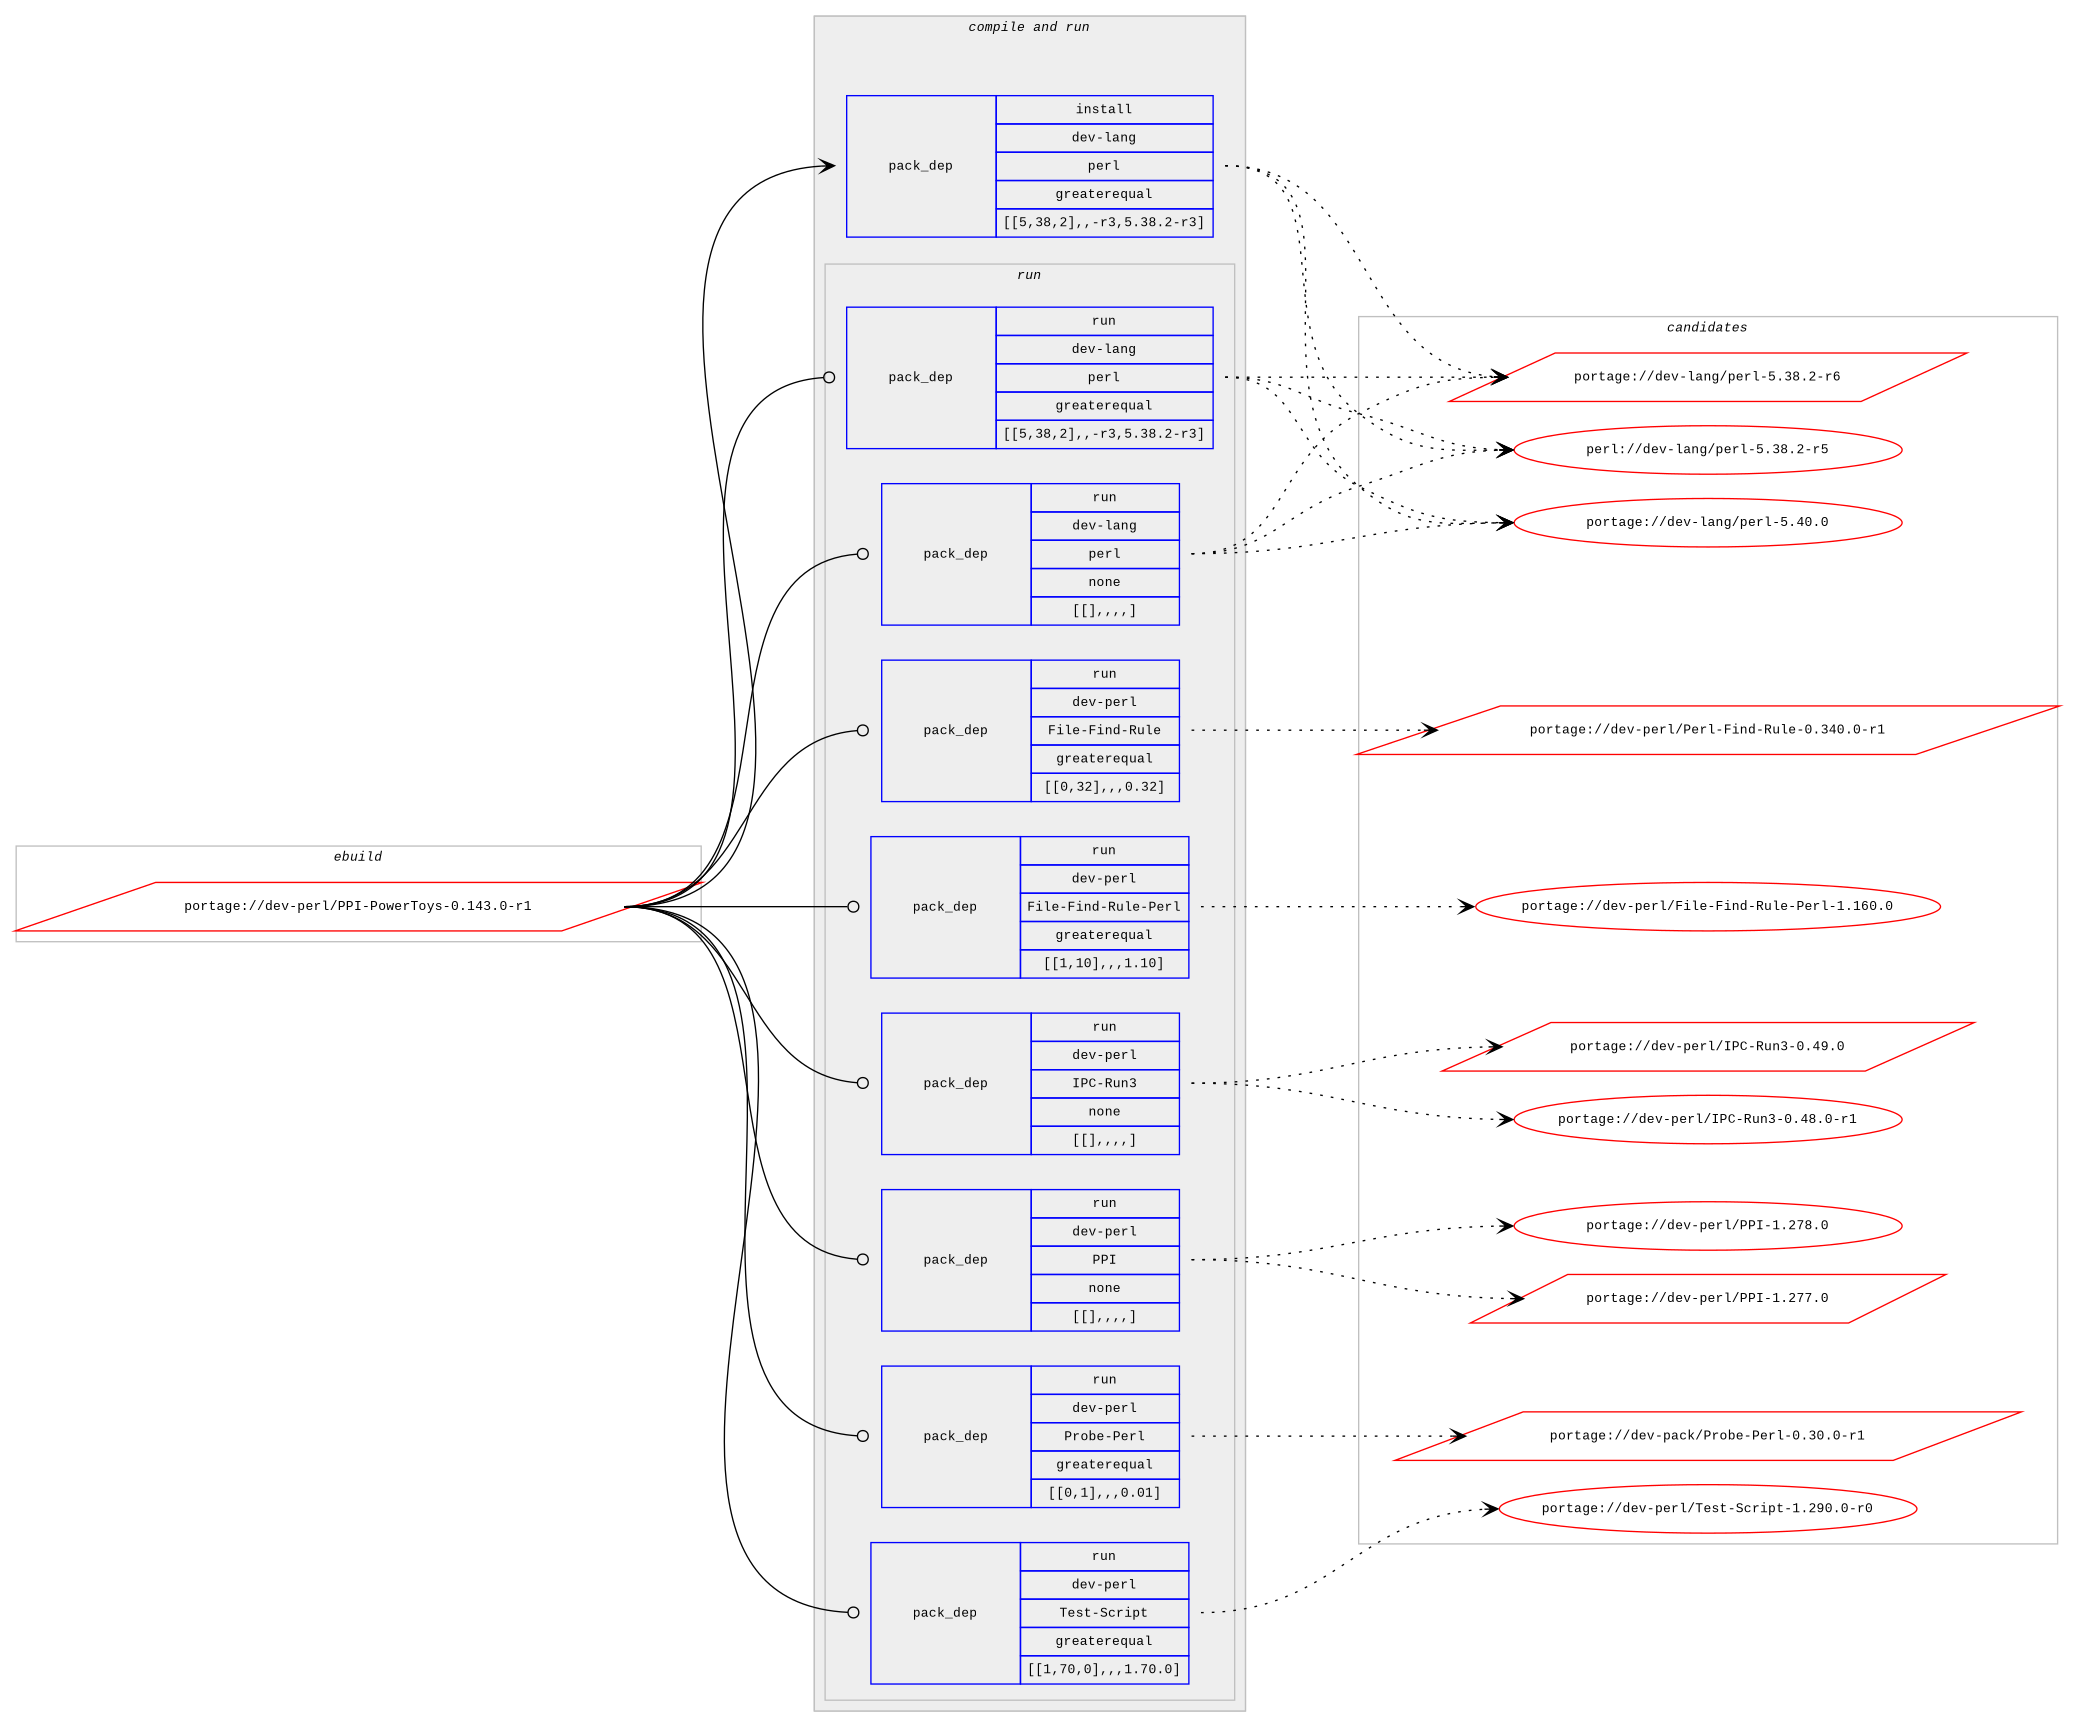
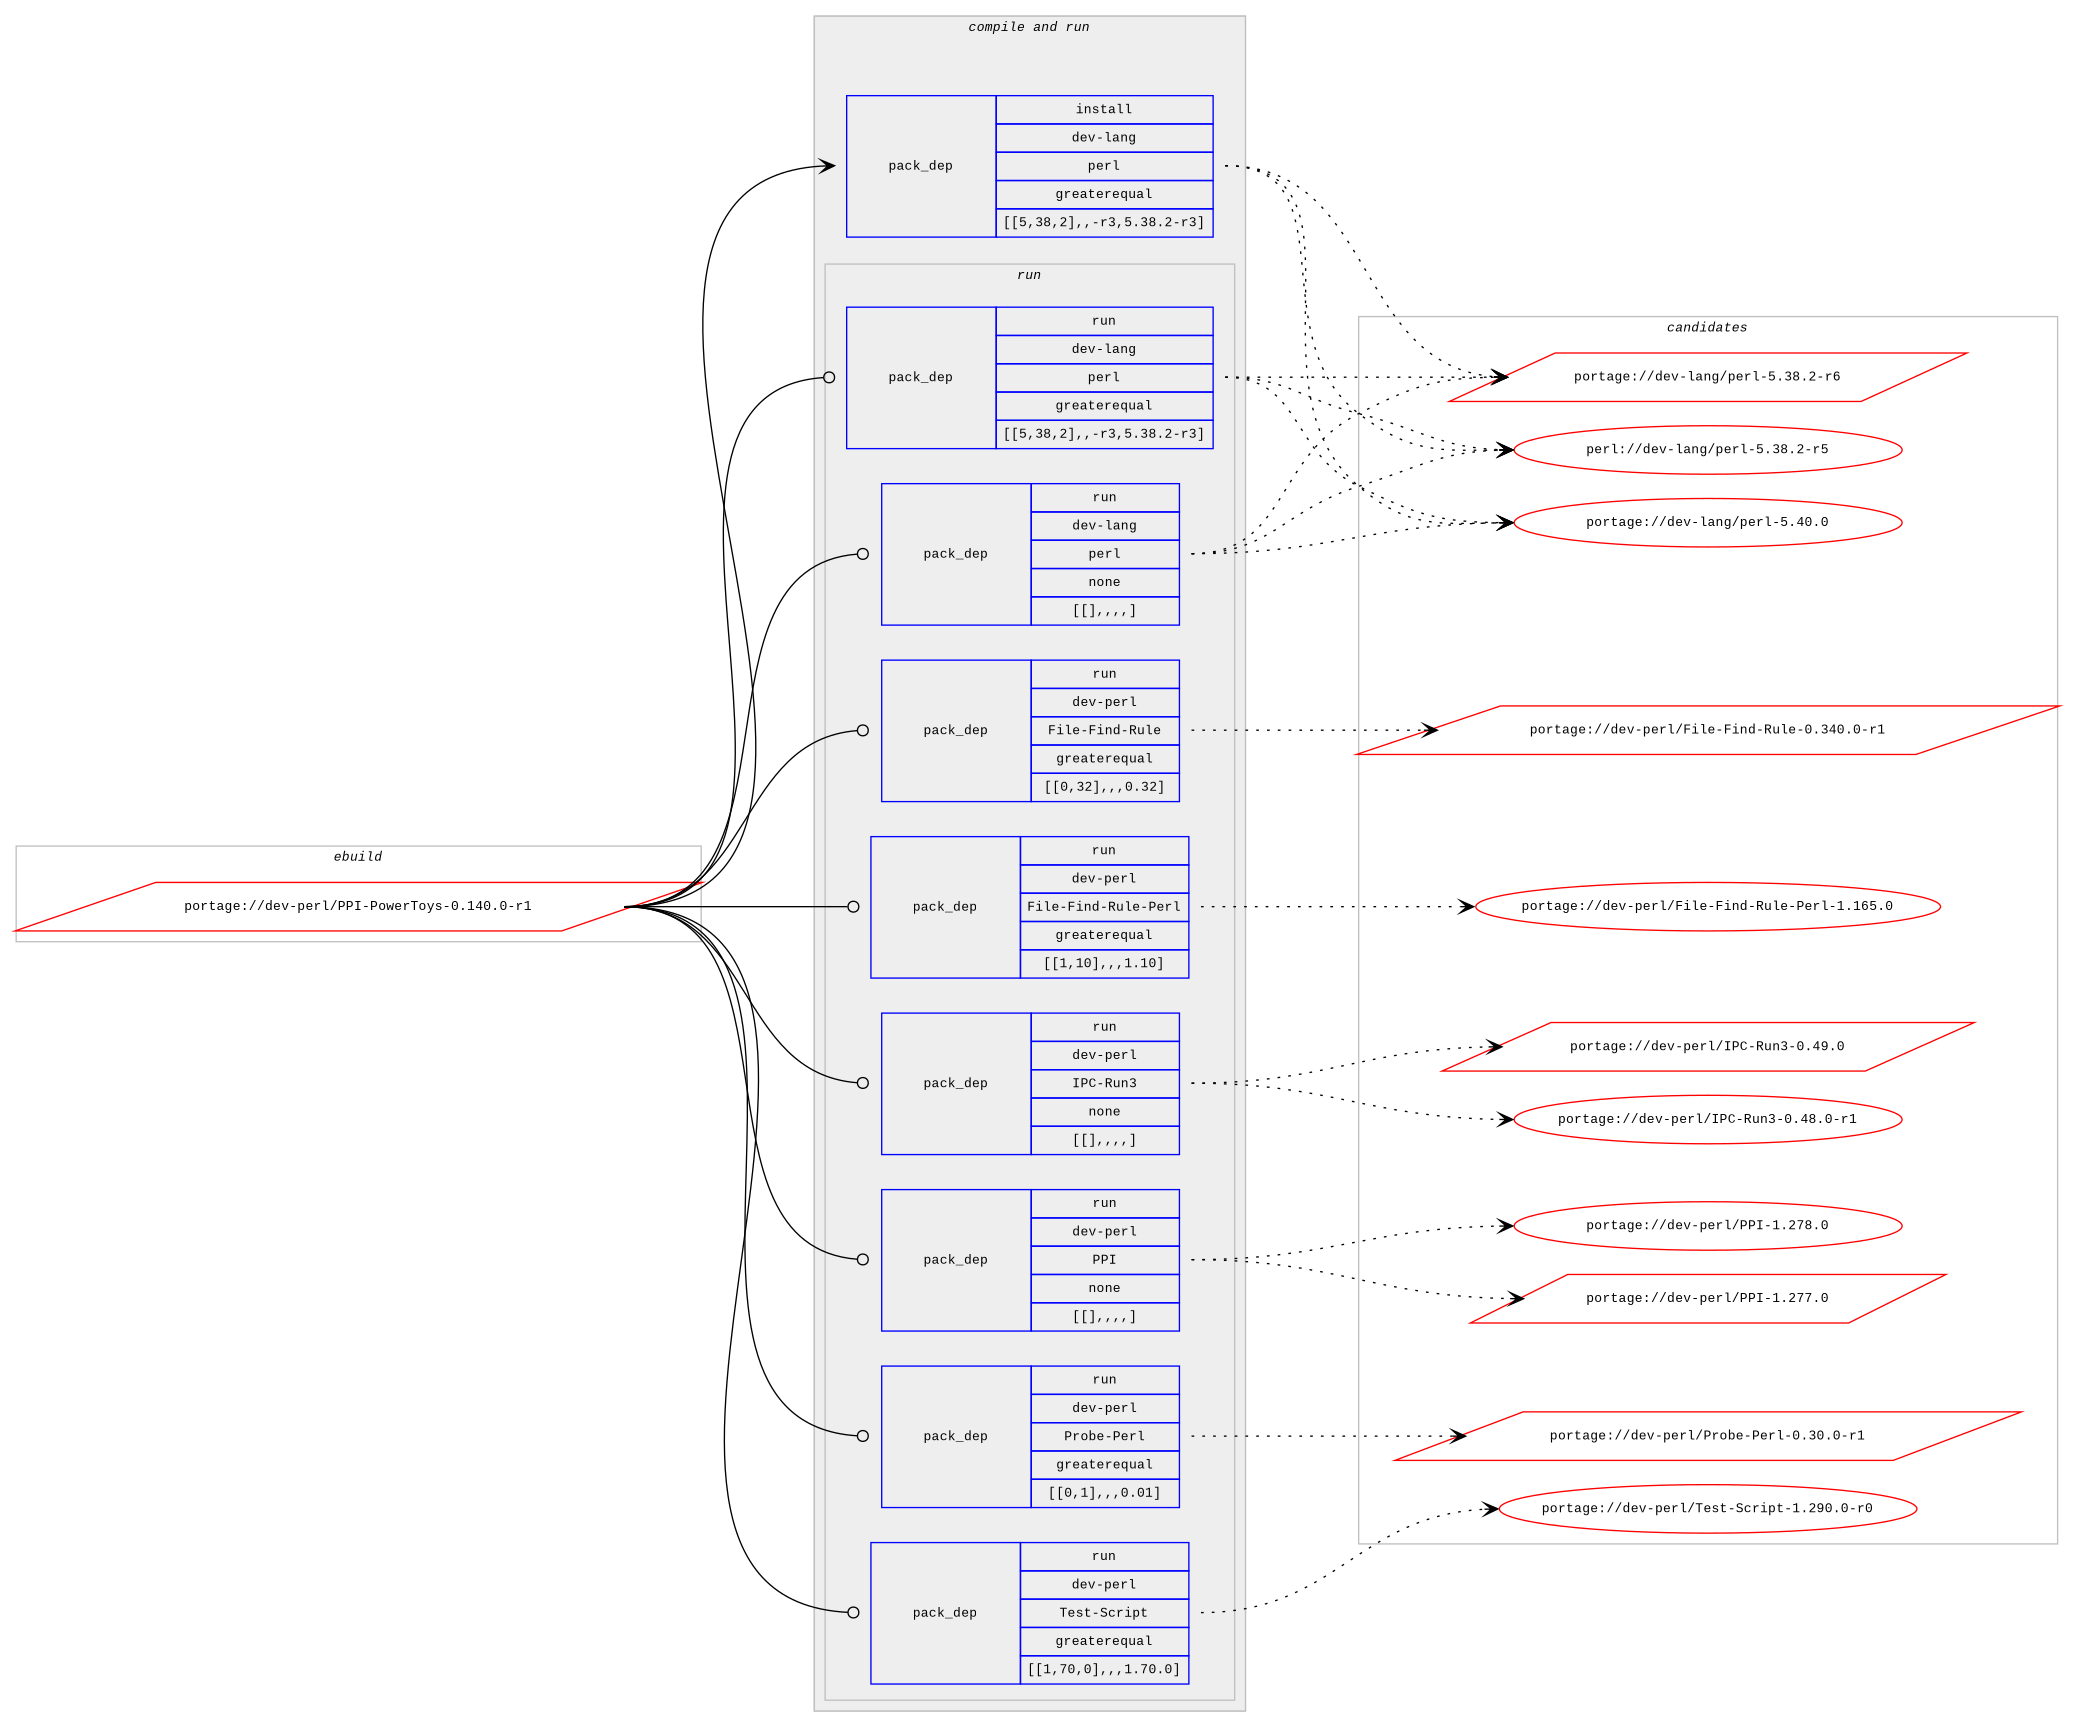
(1708, 730) -> (1708, 730)
(359, 907) -> (359, 907)
(1708, 907) -> (1708, 907)
(1708, 1436) -> (1708, 1436)
